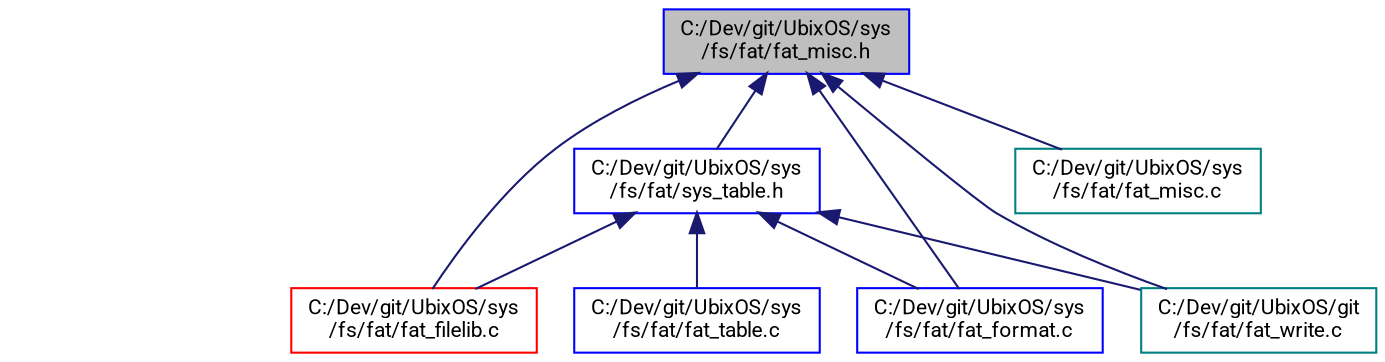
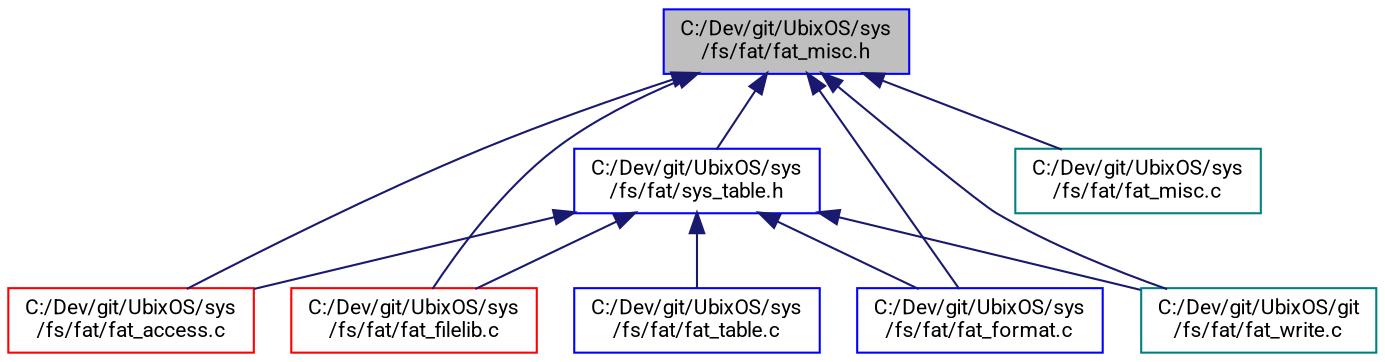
none -> (131, 320)
